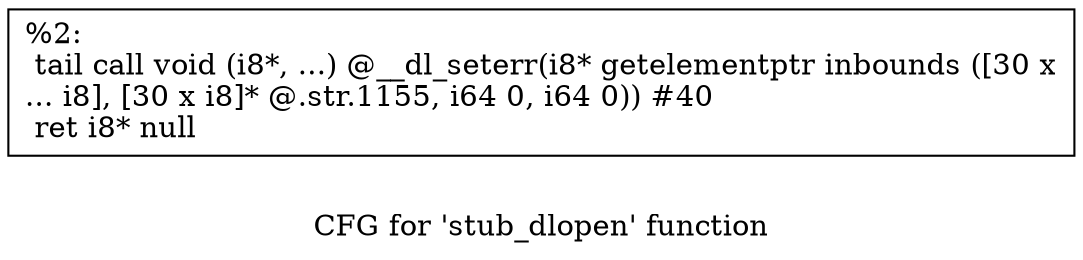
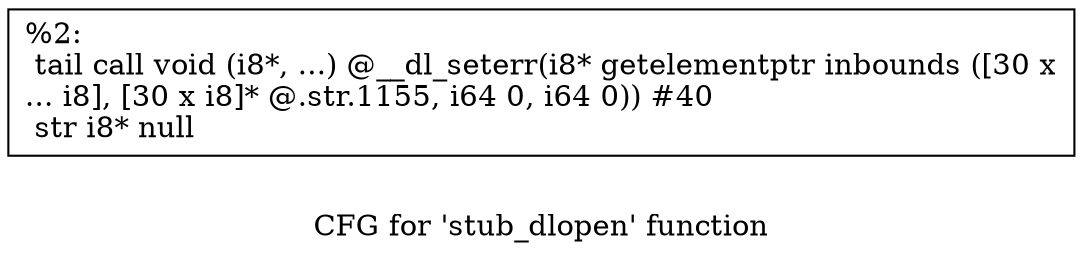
(111, 129) -> (111, 129)
